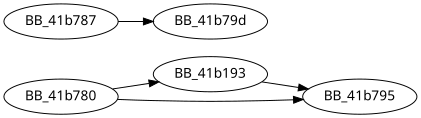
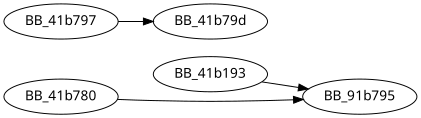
(61, 21) -> (61, 21)
(131, 86) -> none
(360, 97) -> (360, 97)
